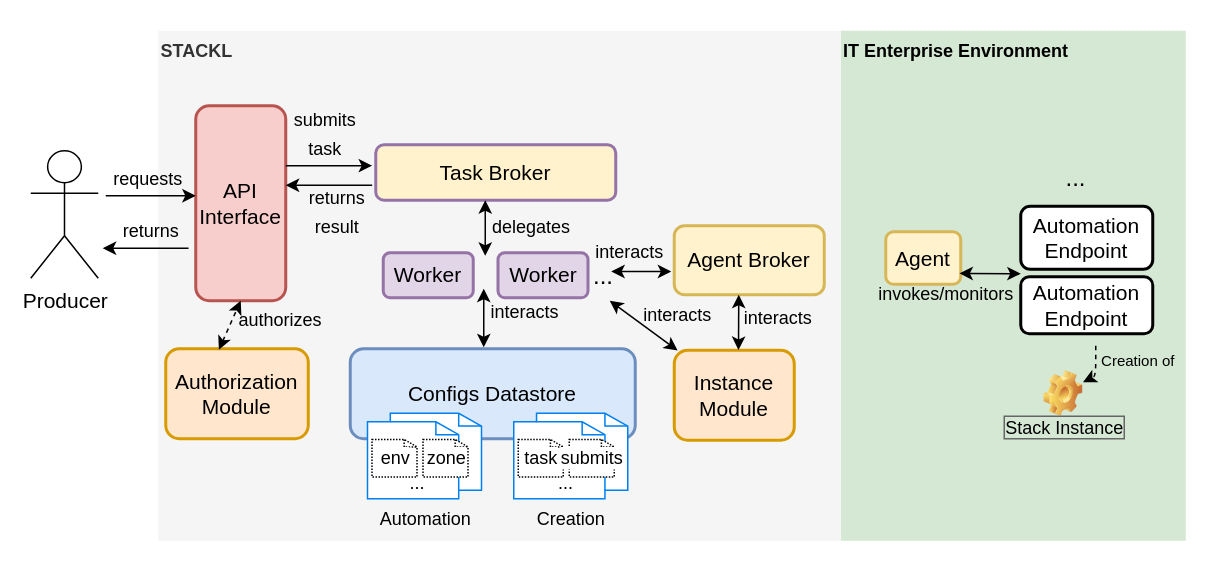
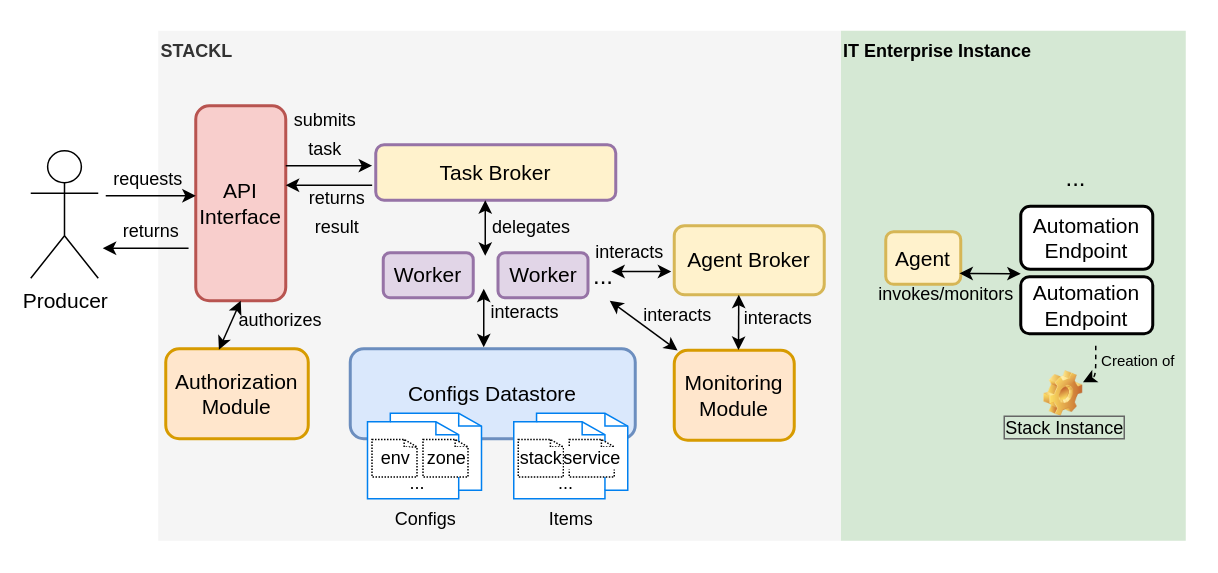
(960, 52) -> (948, 52)
(230, 324) -> (230, 324)
(734, 395) -> (734, 395)
(542, 458) -> (542, 458)
(593, 458) -> (593, 458)
(426, 520) -> (426, 520)
(572, 520) -> (572, 520)
